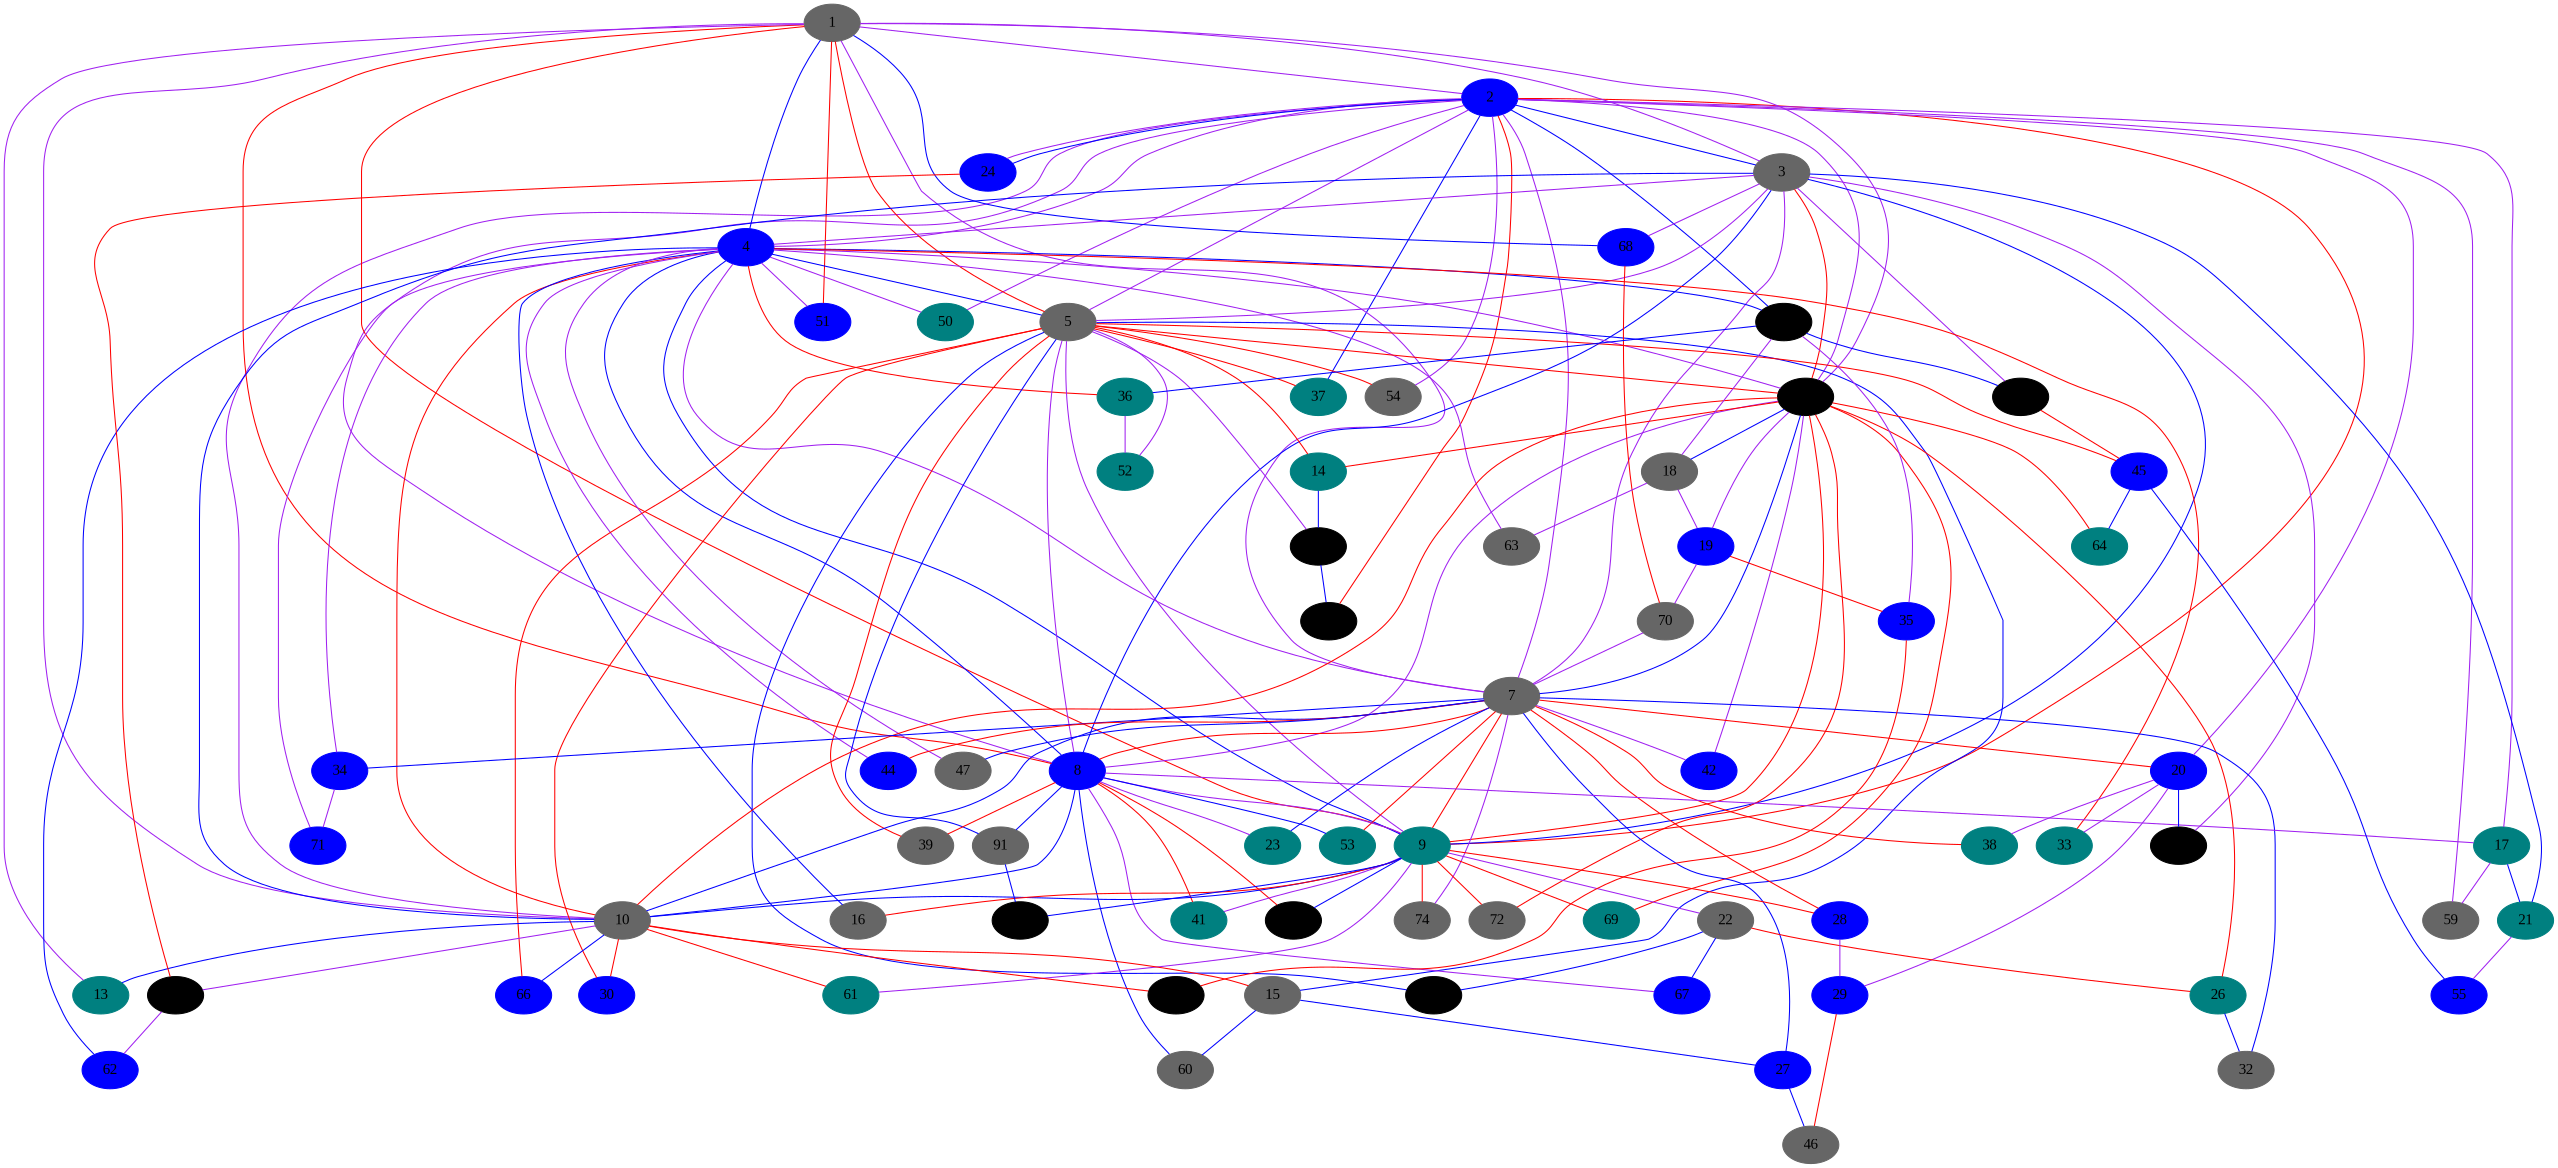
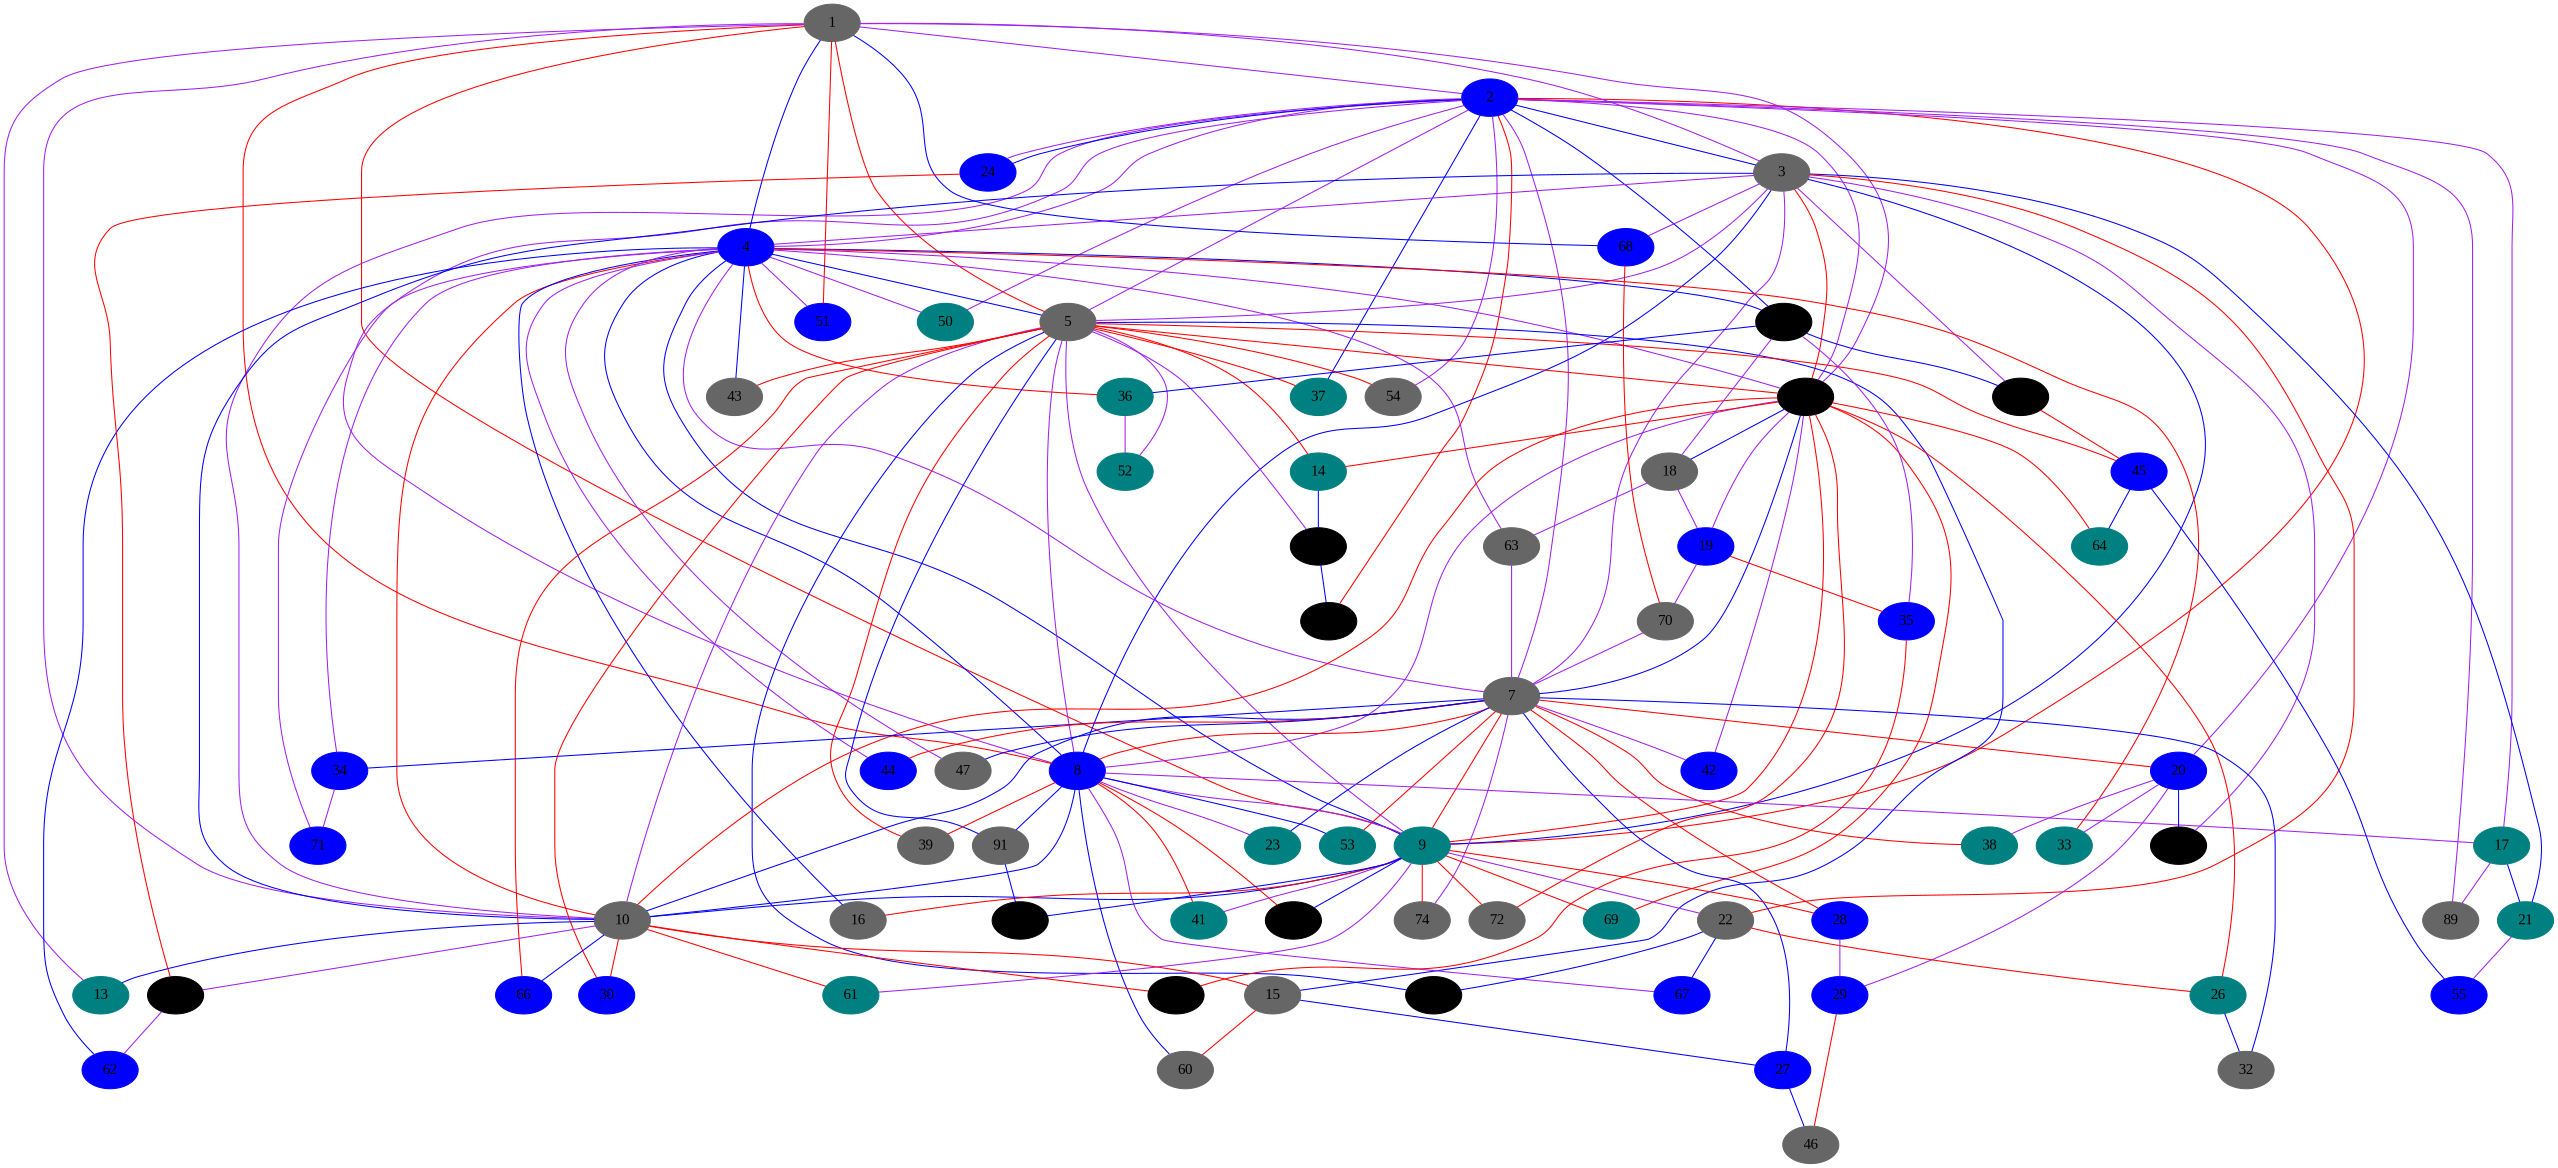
(1338, 299) -> (1512, 621)
none -> (734, 397)
none -> (759, 550)
none -> (2354, 615)
(2451, 920) -> (2451, 920)
(1229, 1033) -> (1229, 1033)
